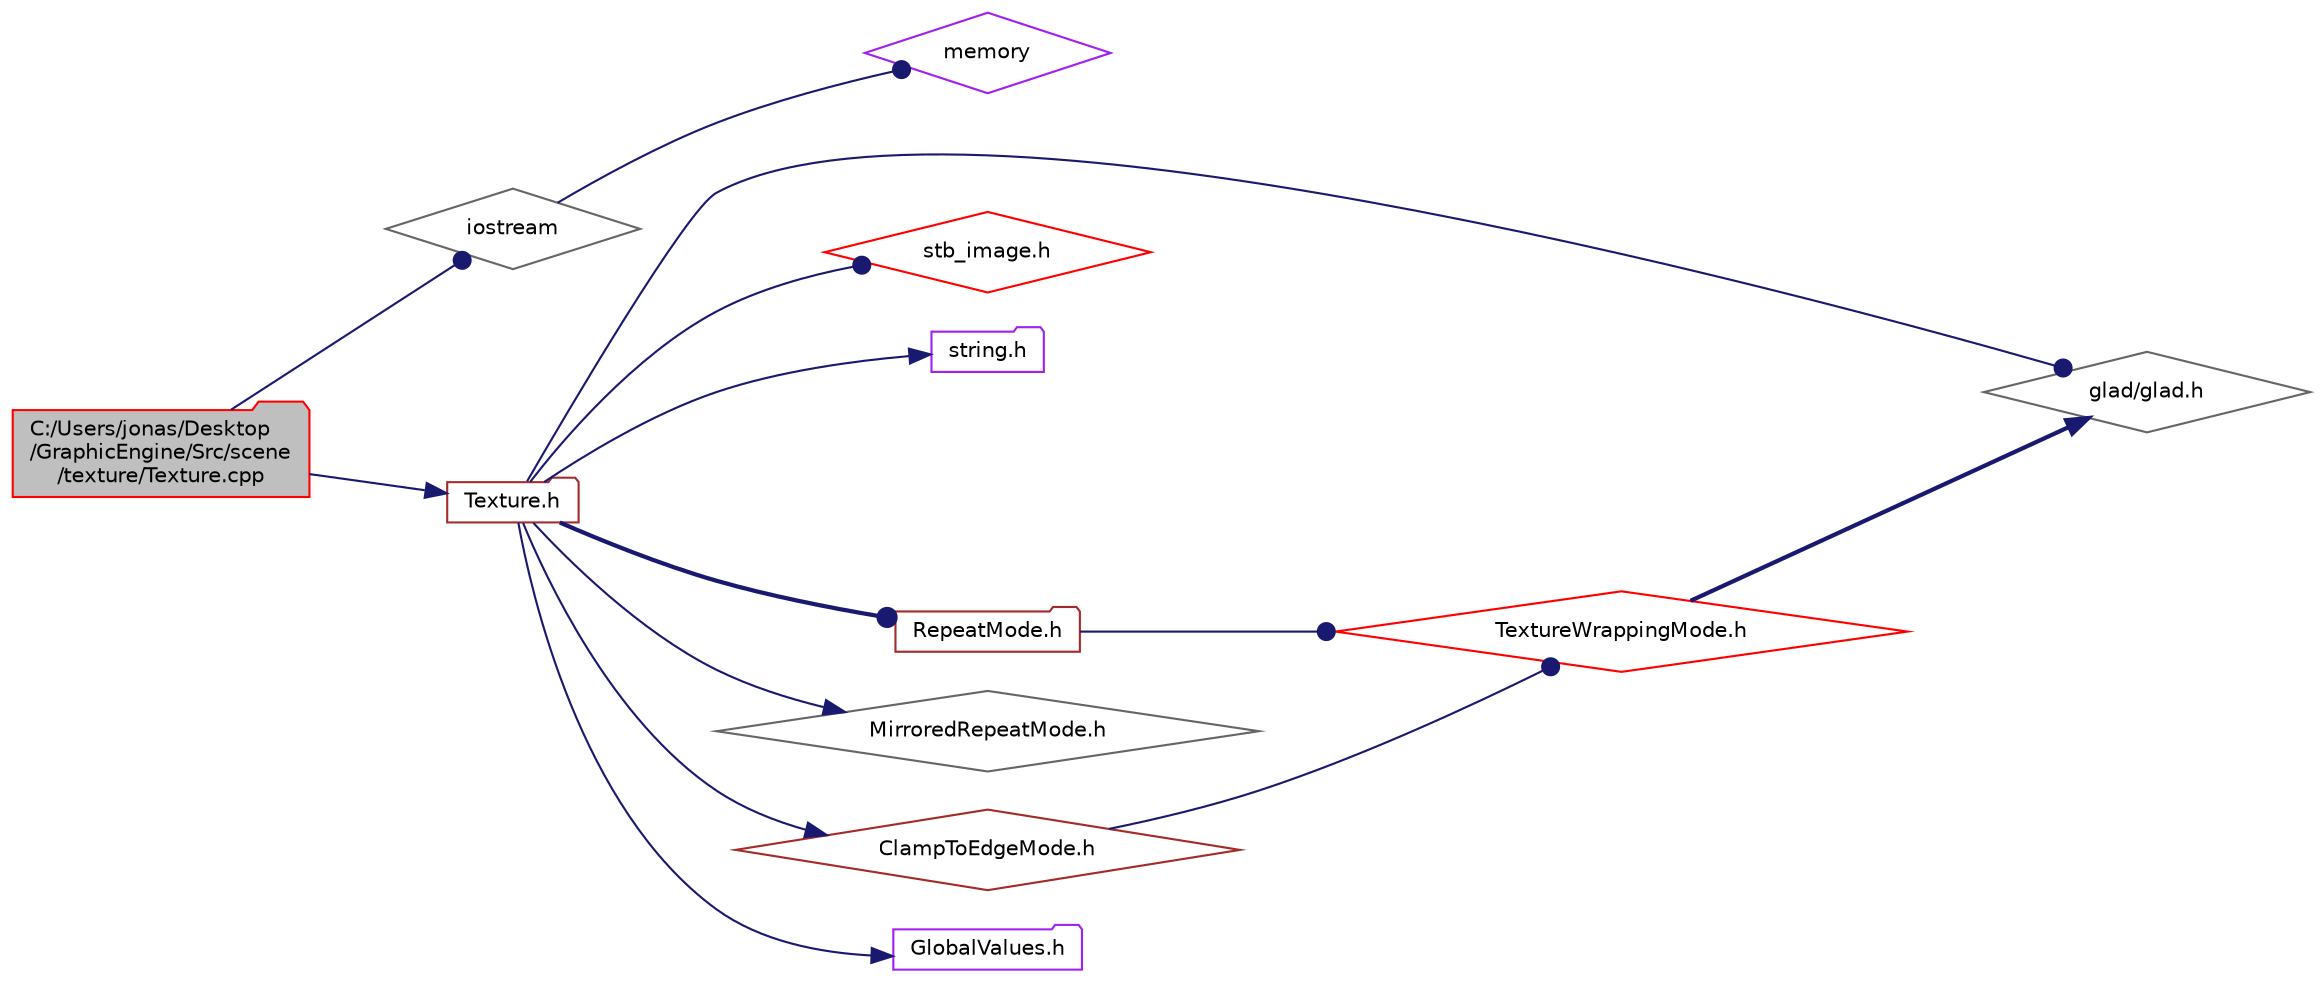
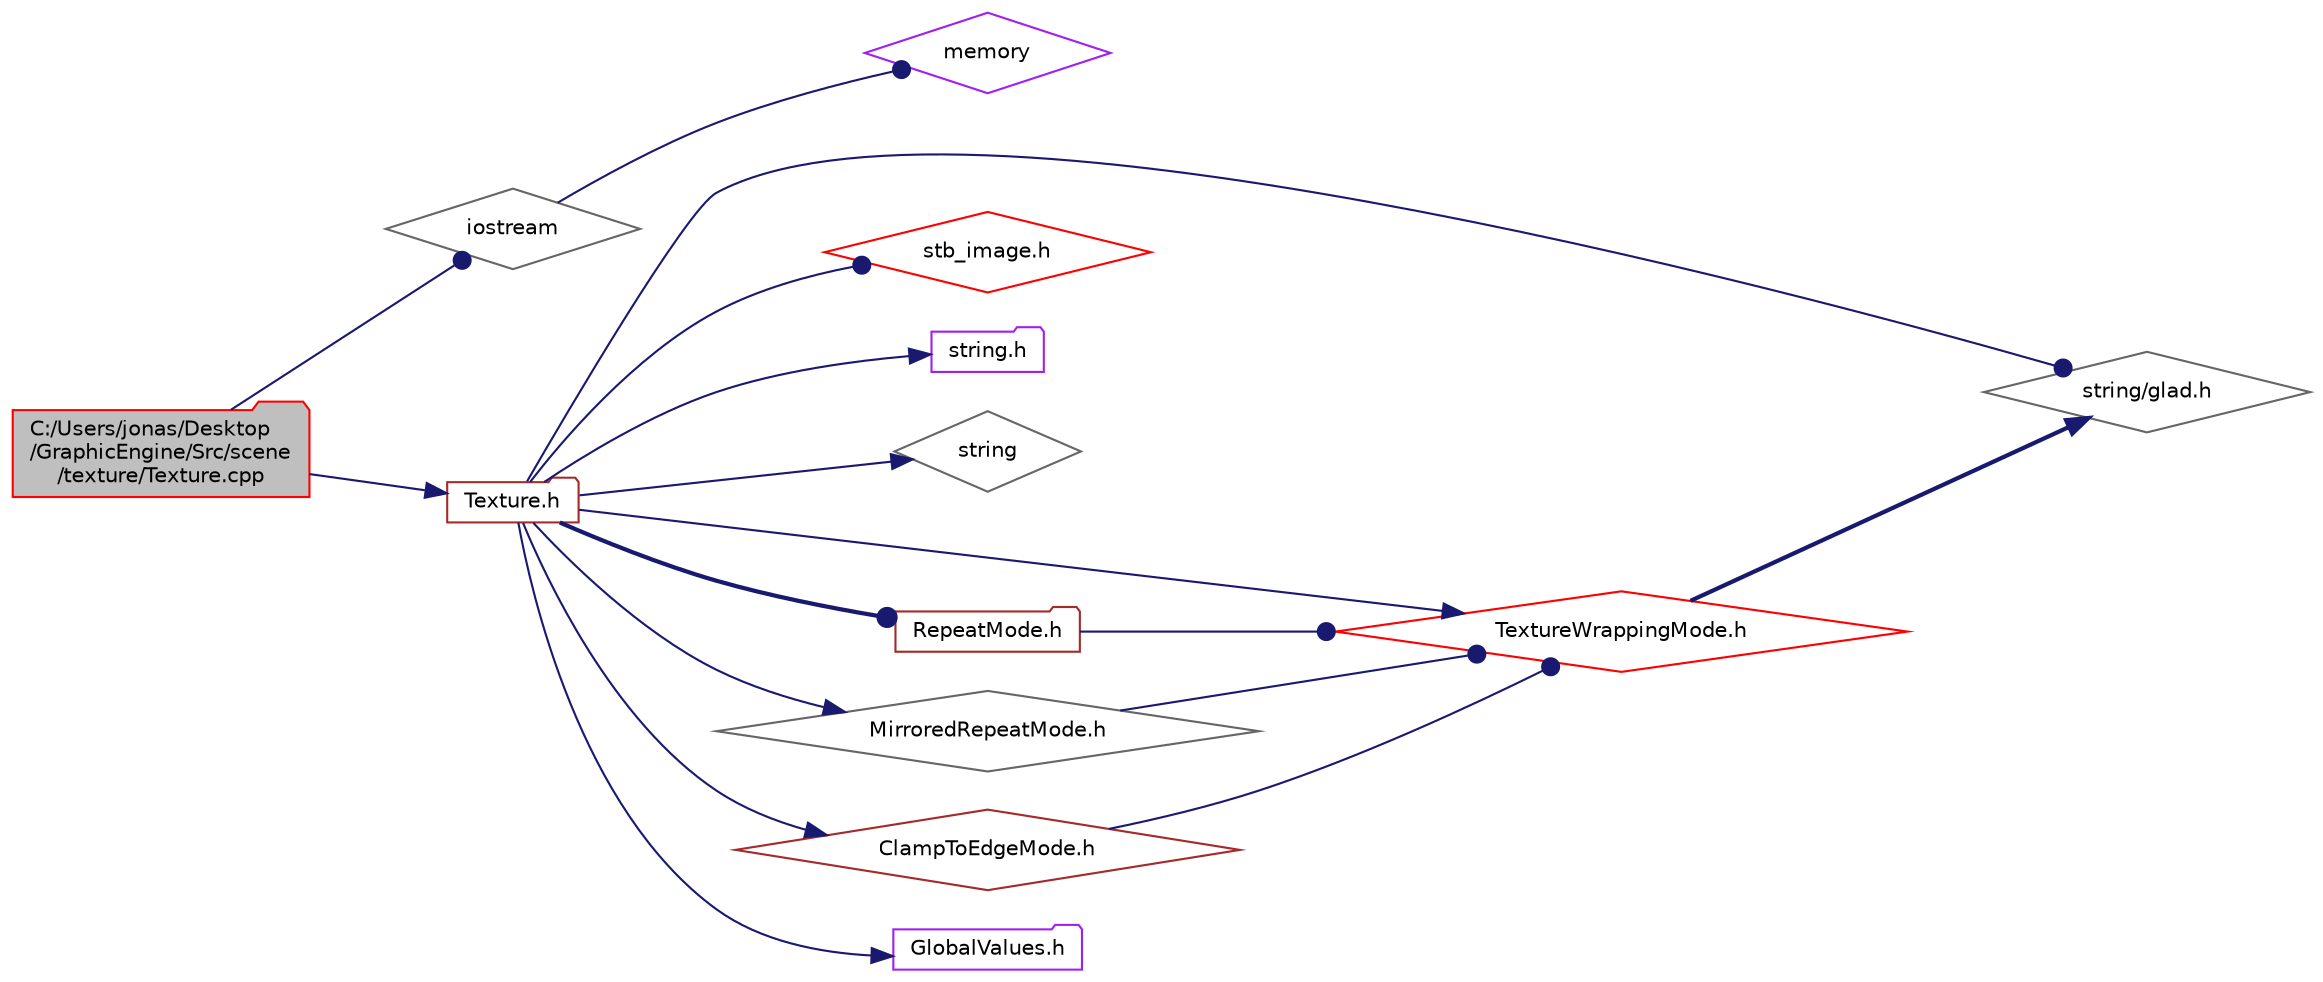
(2147, 392) -> (2147, 392)
none -> (988, 451)
none -> (1011, 560)
none -> (1294, 683)
